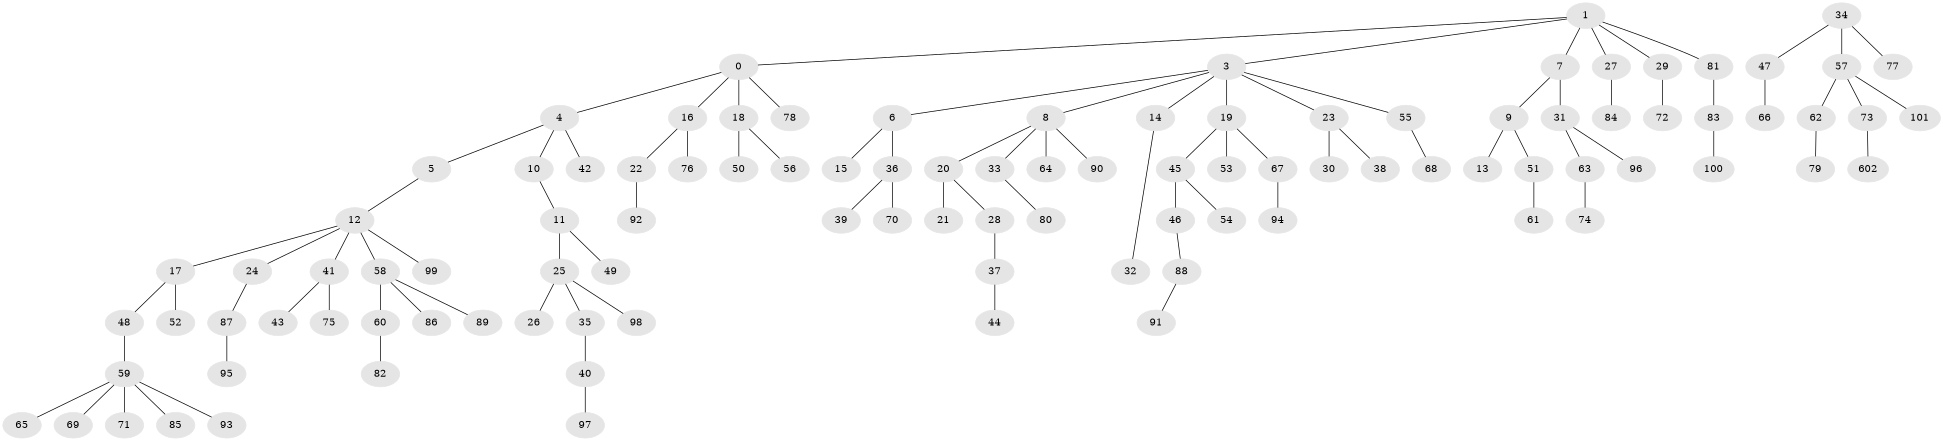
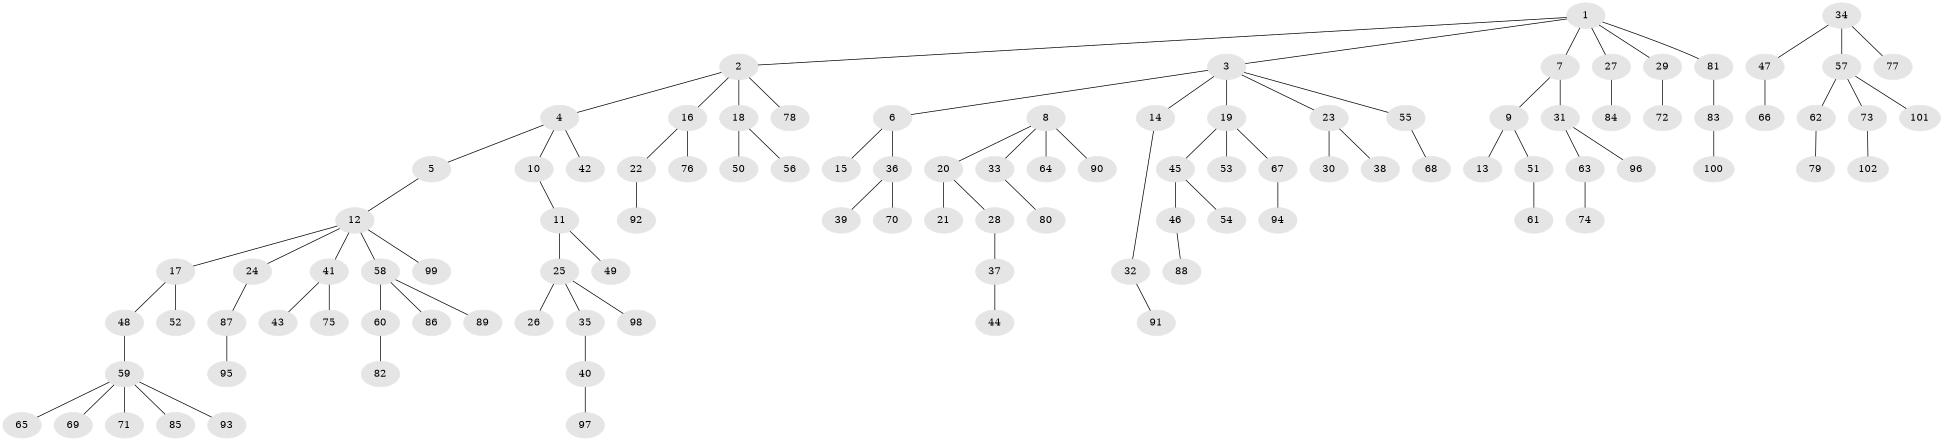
(739, 67) -> (739, 67)
(1136, 92) -> none
(1868, 169) -> (1868, 169)
(1169, 297) -> (1143, 297)
